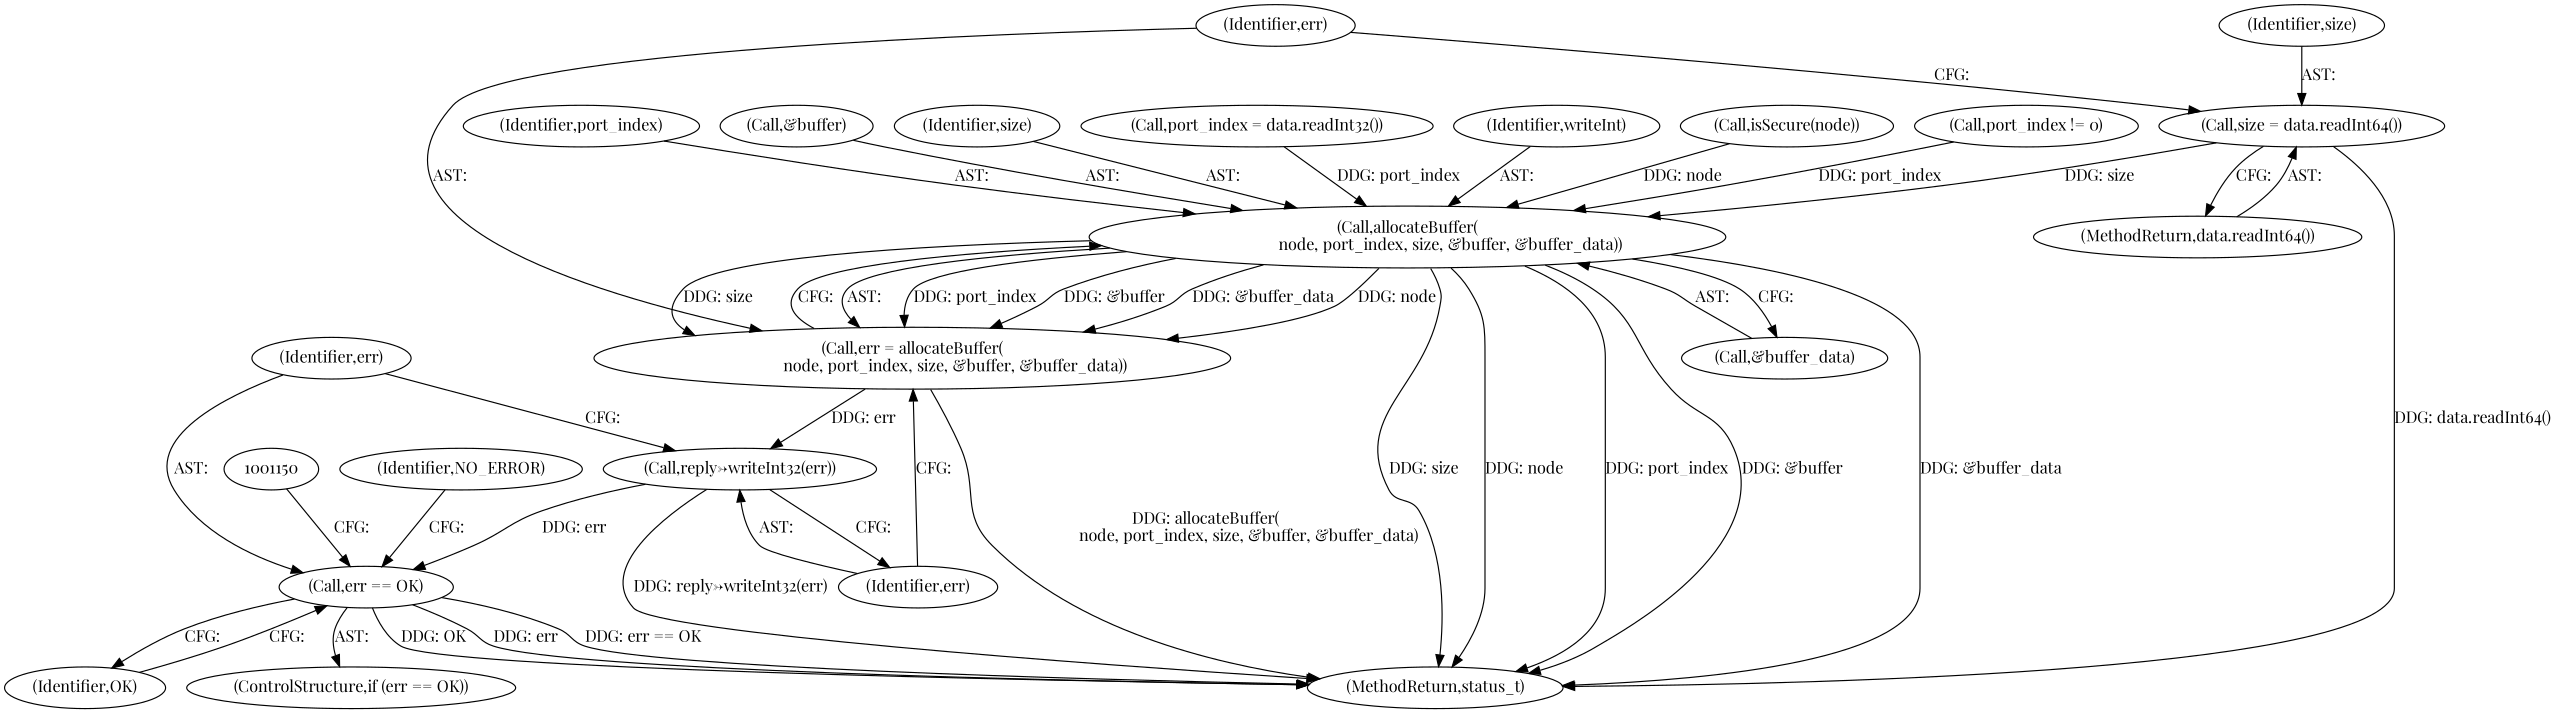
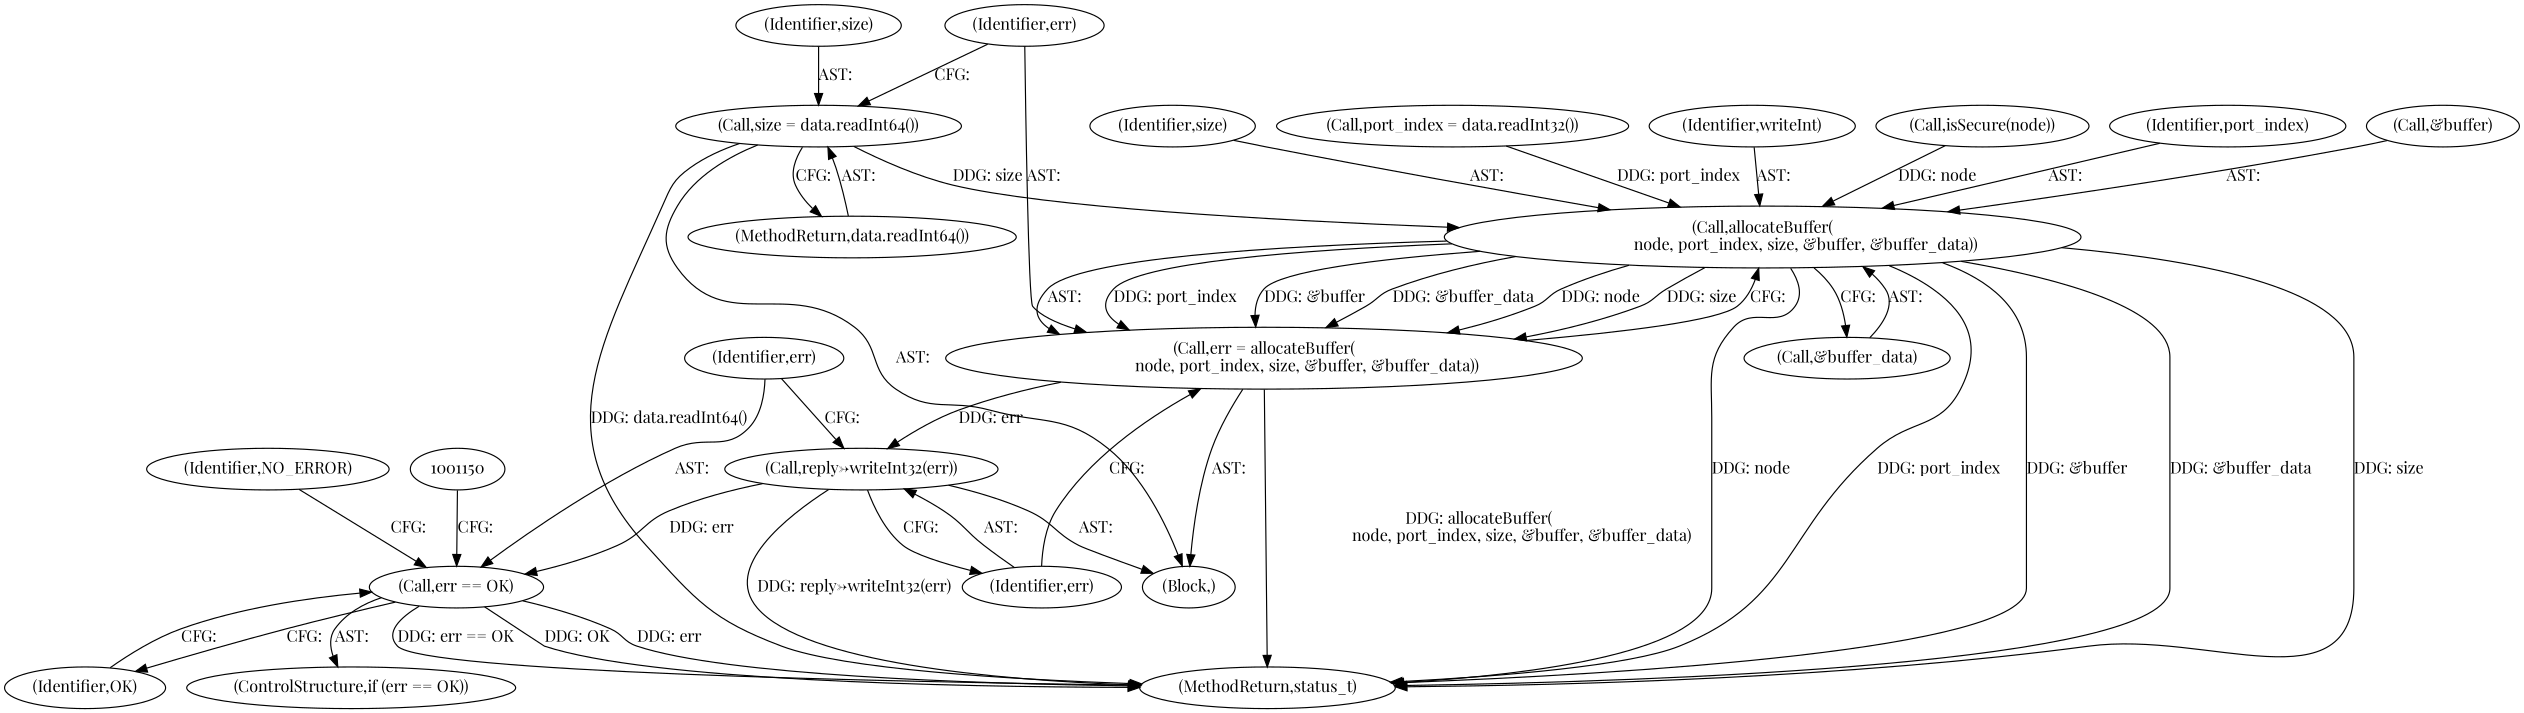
(2026, 126) -> none
none -> (1189, 587)
